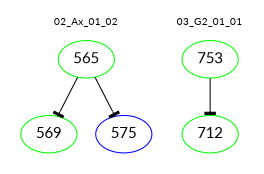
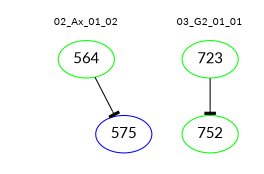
(86, 59) -> (86, 59)
(210, 59) -> (210, 59)
(49, 134) -> none
(210, 134) -> (210, 134)
